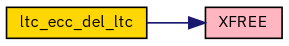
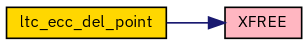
(77, 23) -> (86, 23)
